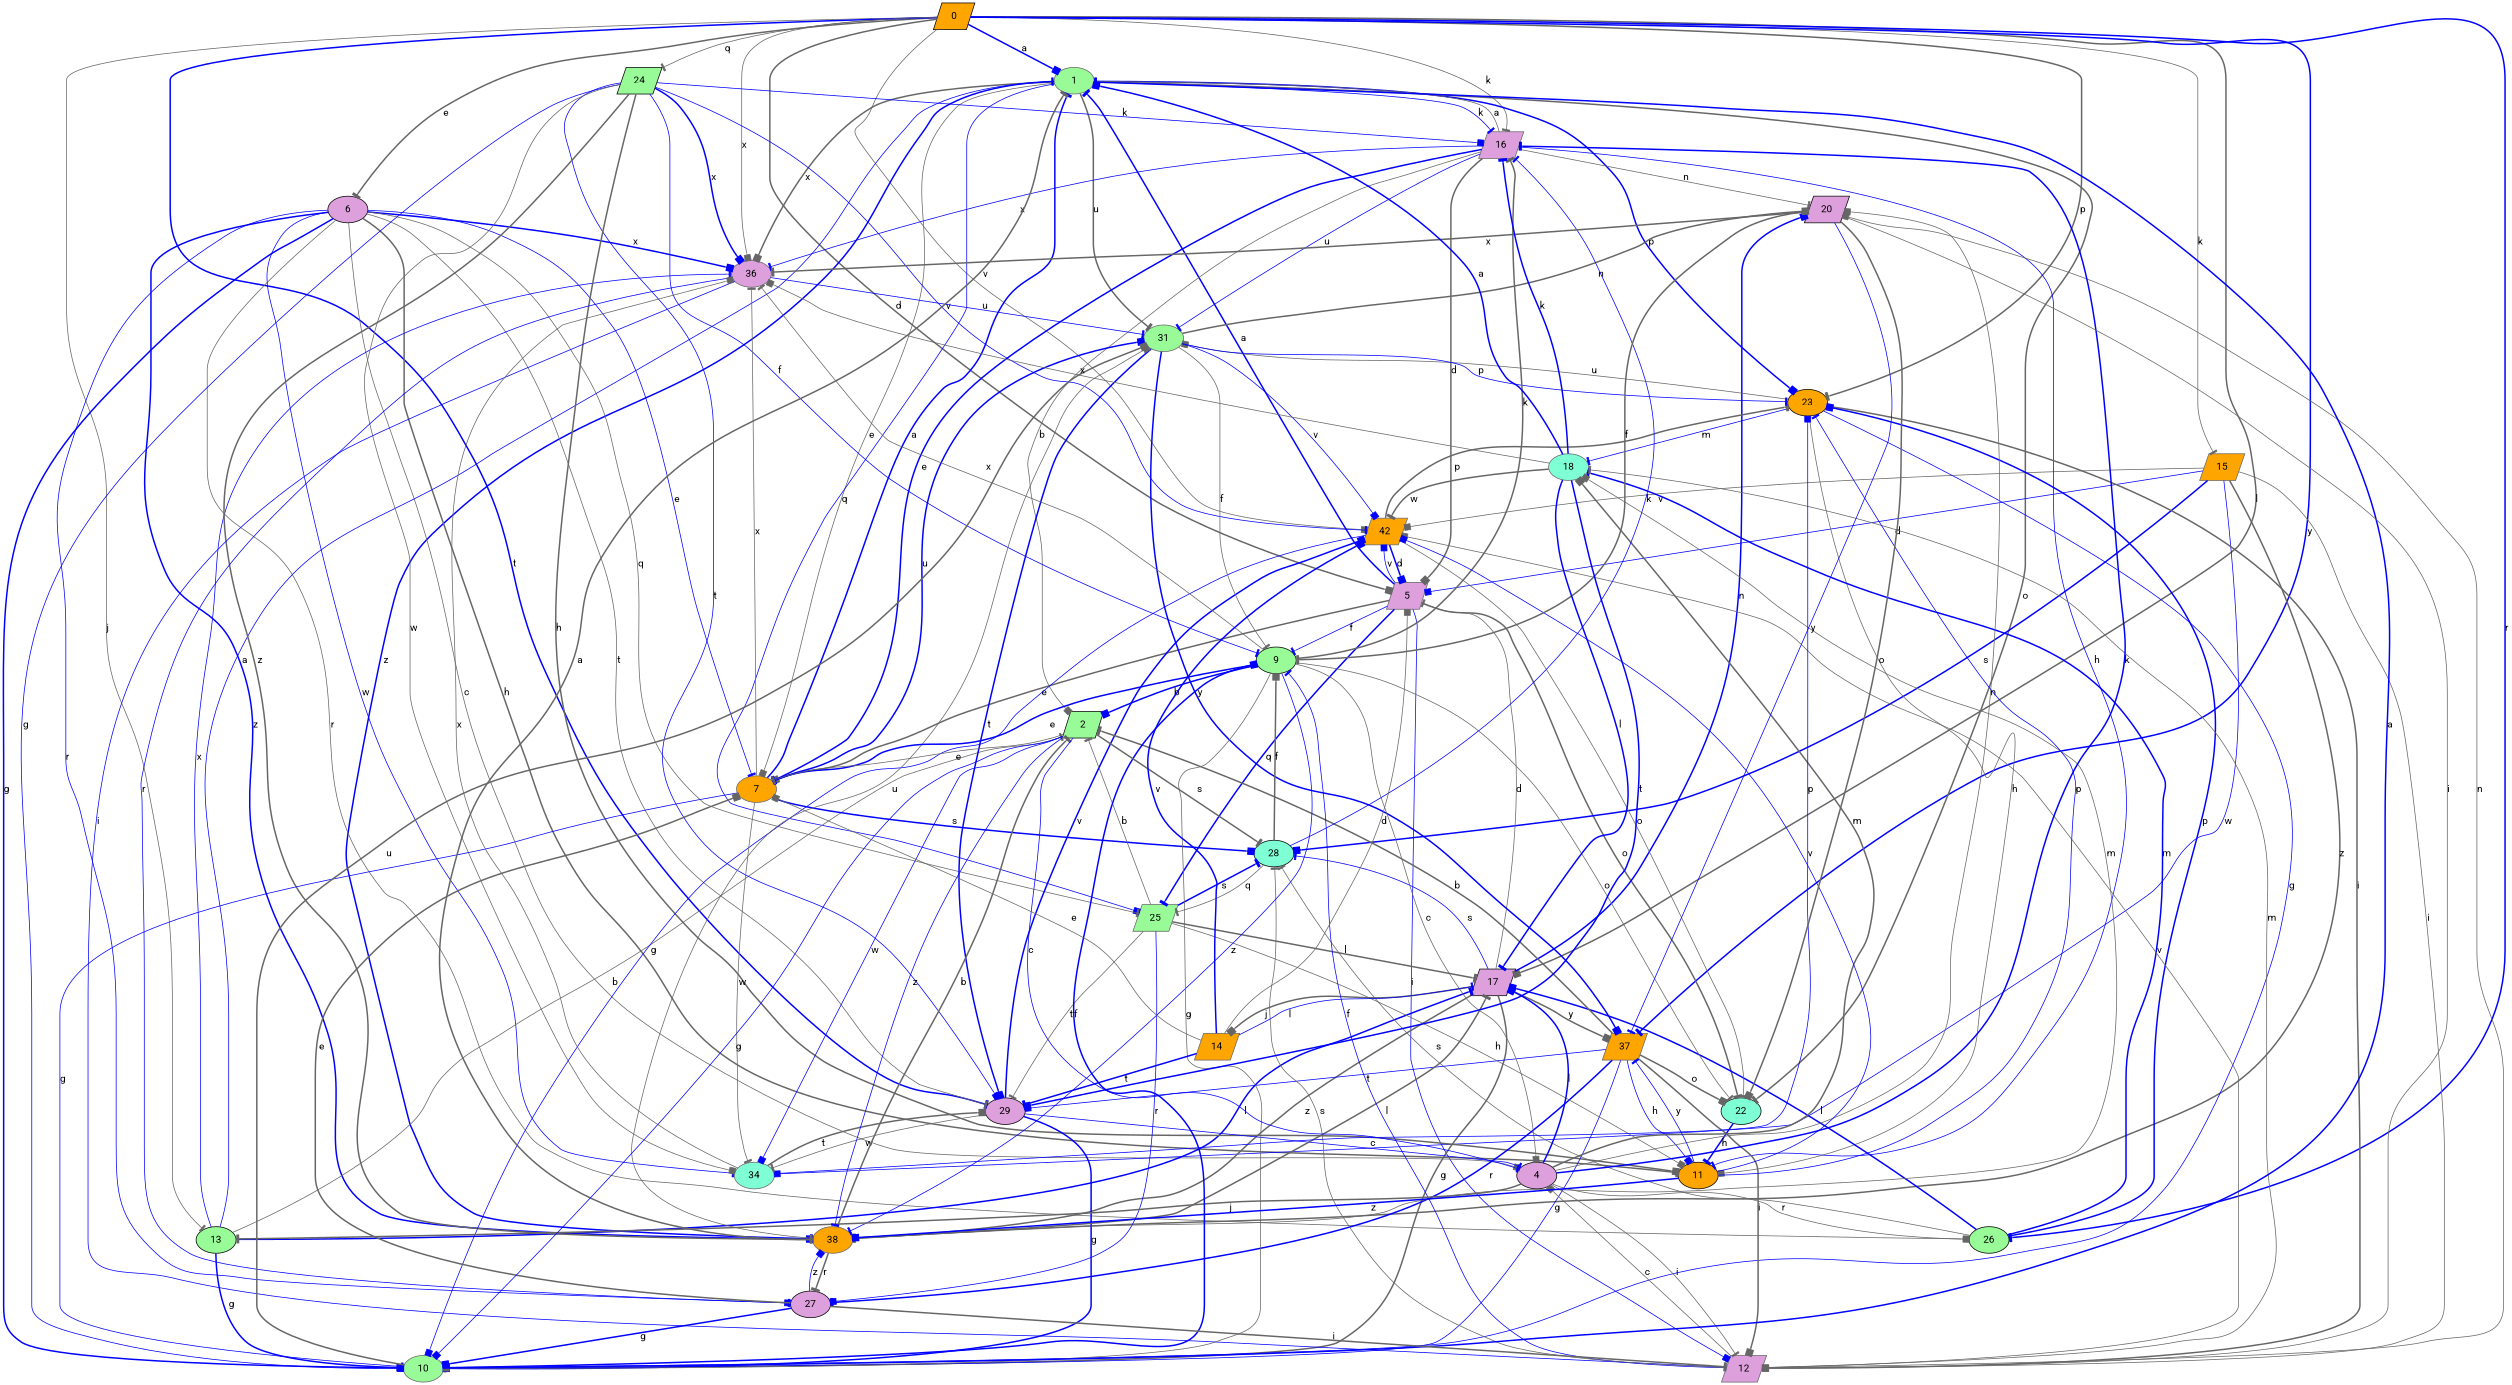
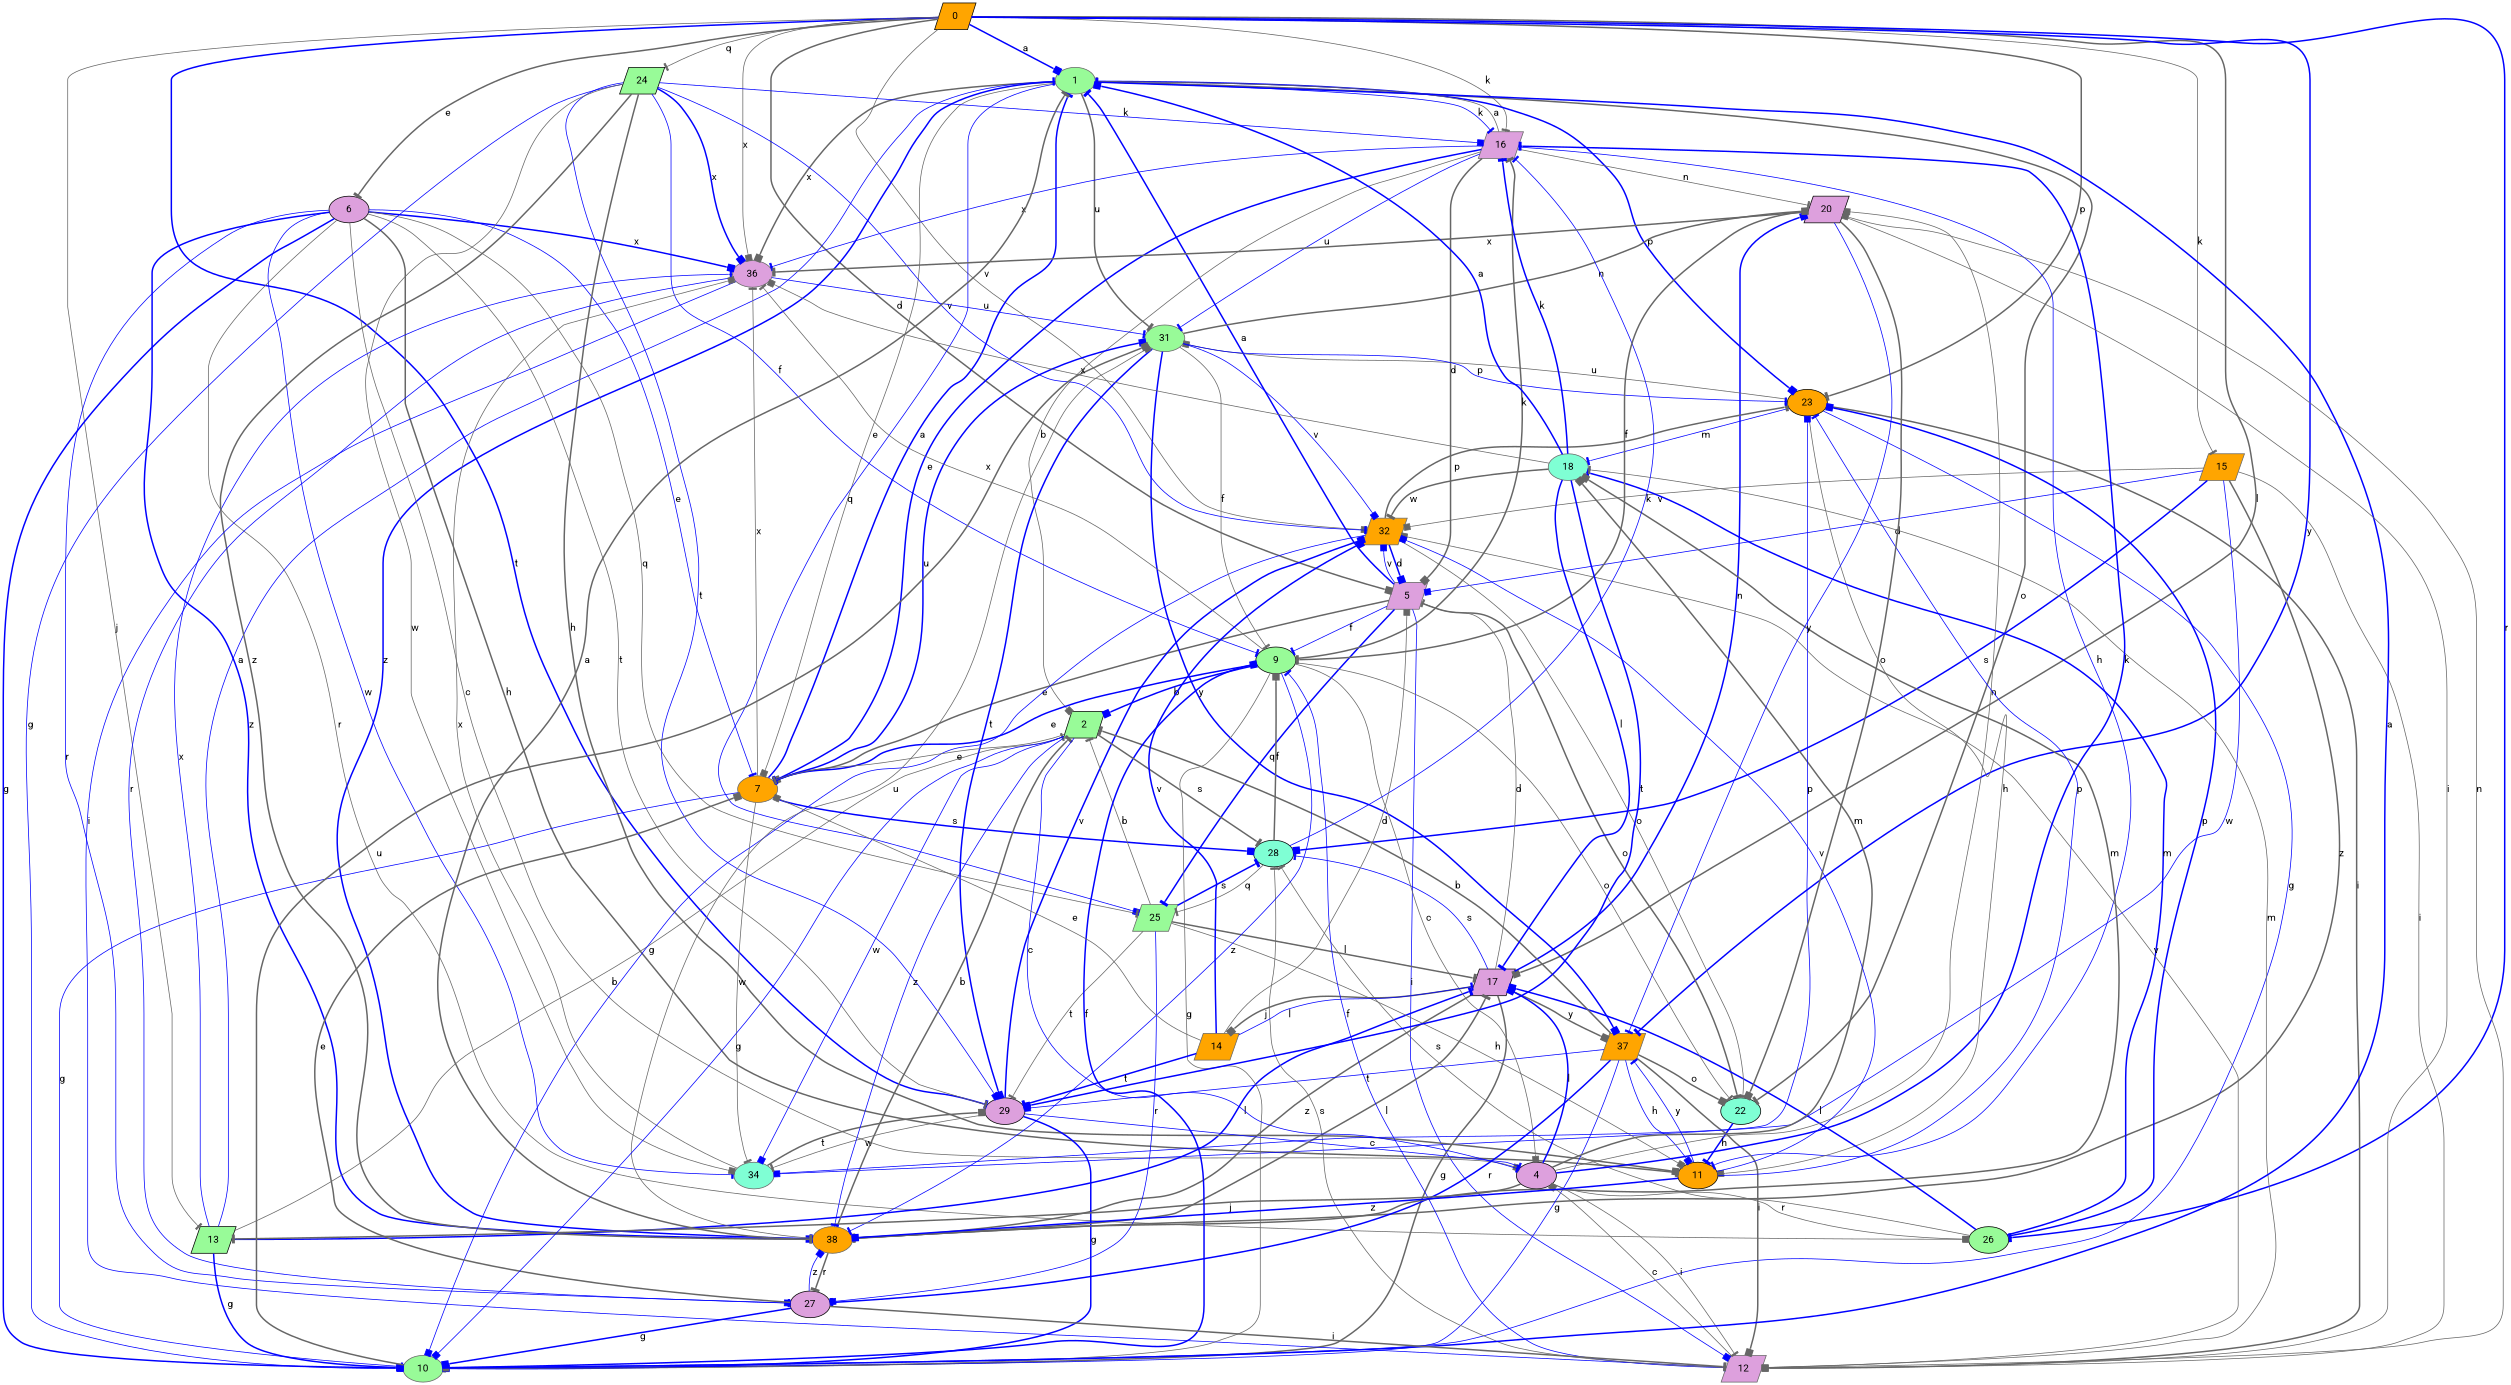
(1385, 532) -> (1385, 532)
(1948, 1175) -> (1949, 1175)
(216, 1240) -> (214, 1240)
